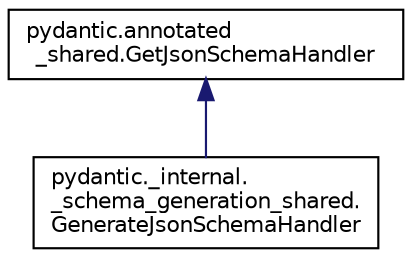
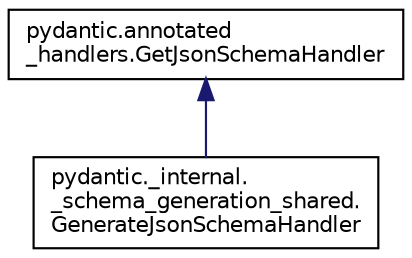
(206, 44) -> (206, 44)
